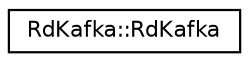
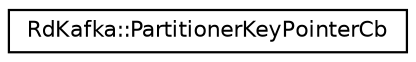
(125, 31) -> (208, 31)
